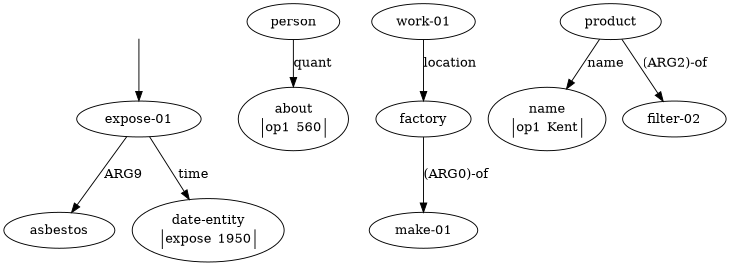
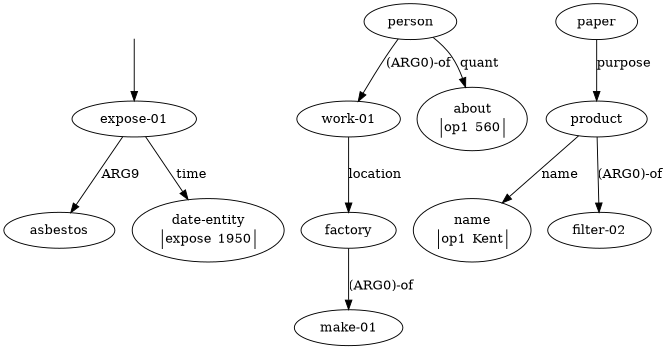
none -> (597, 22)
(675, 63) -> (630, 175)
none -> (380, 66)
